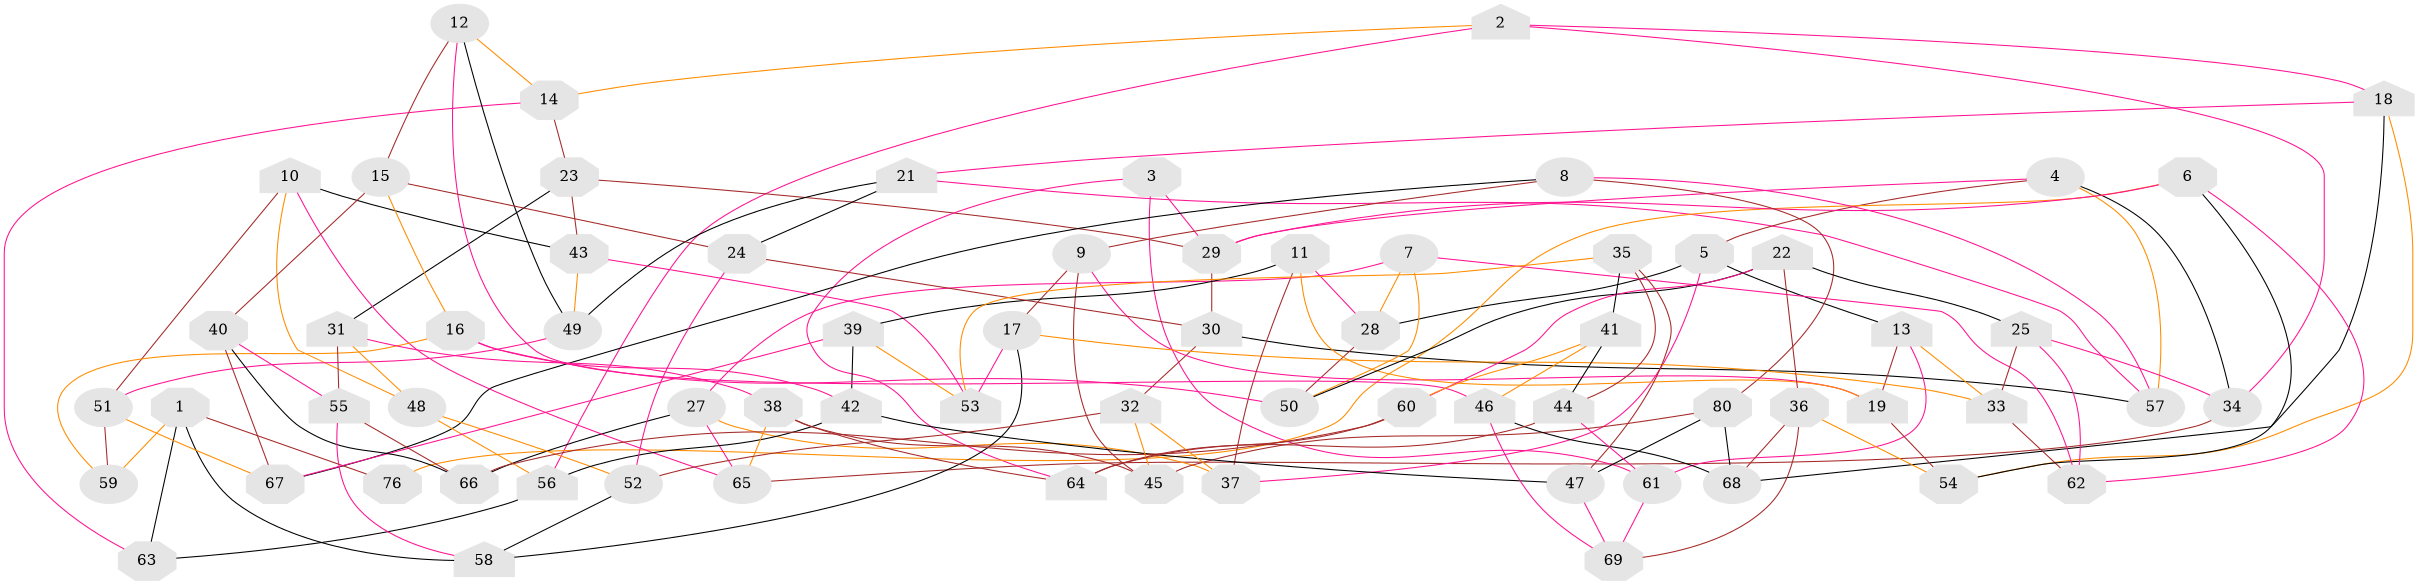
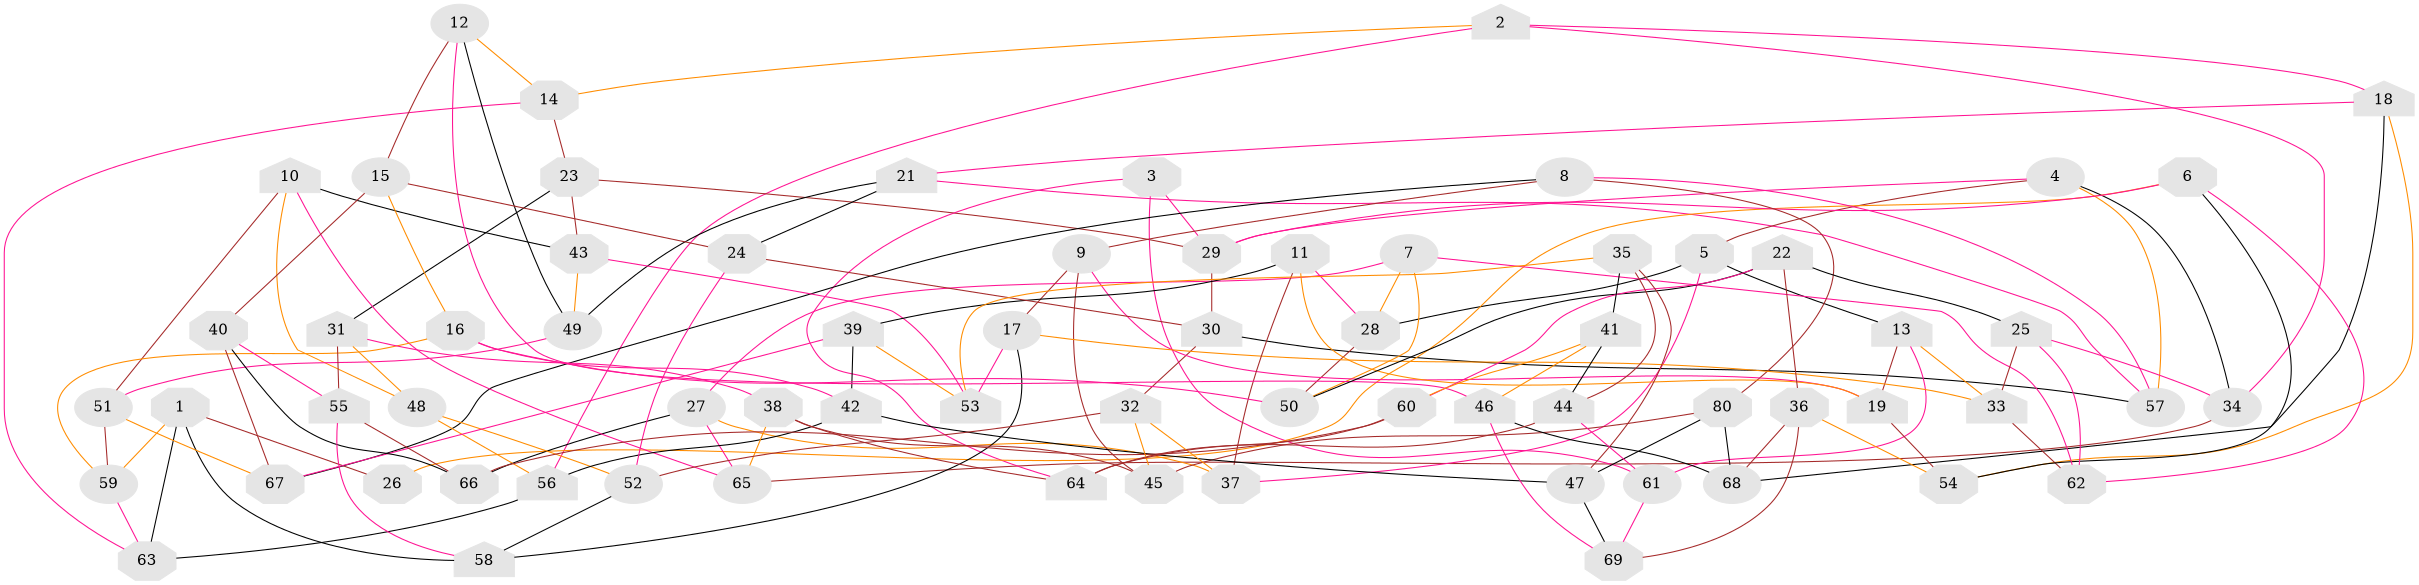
(393, 484) -> (393, 484)
none -> (128, 522)
(1594, 522) -> (1594, 522)
